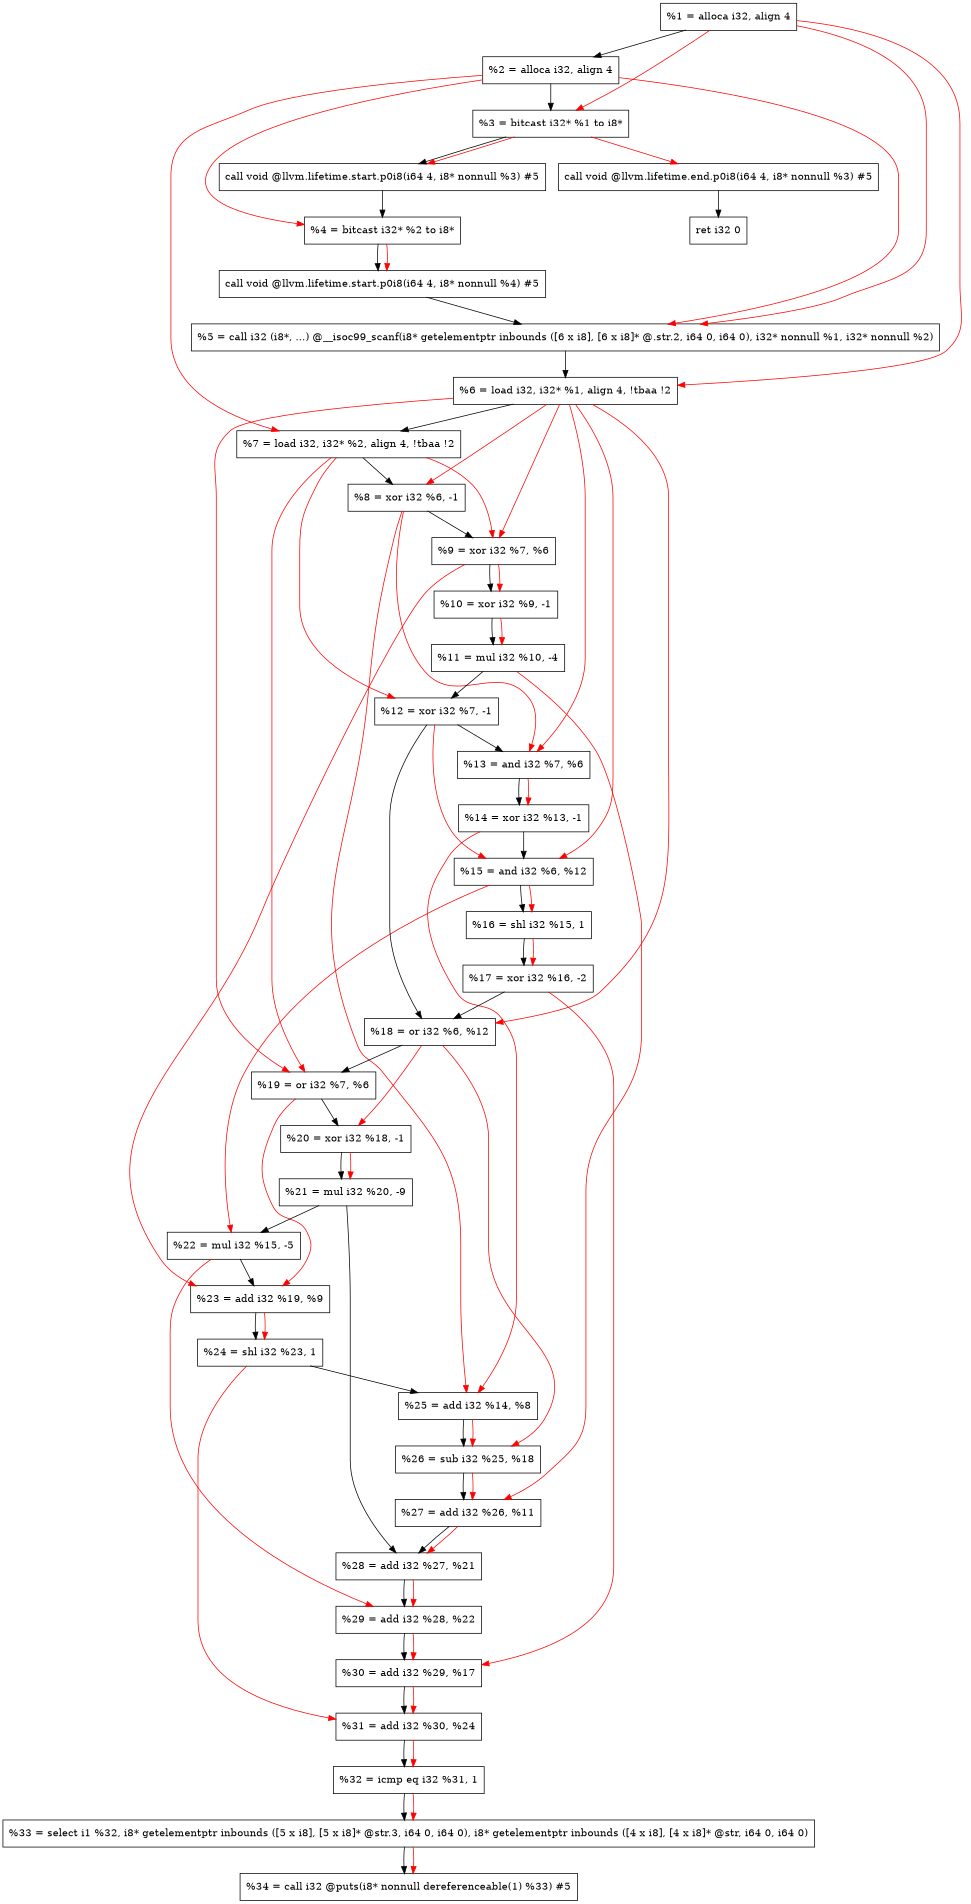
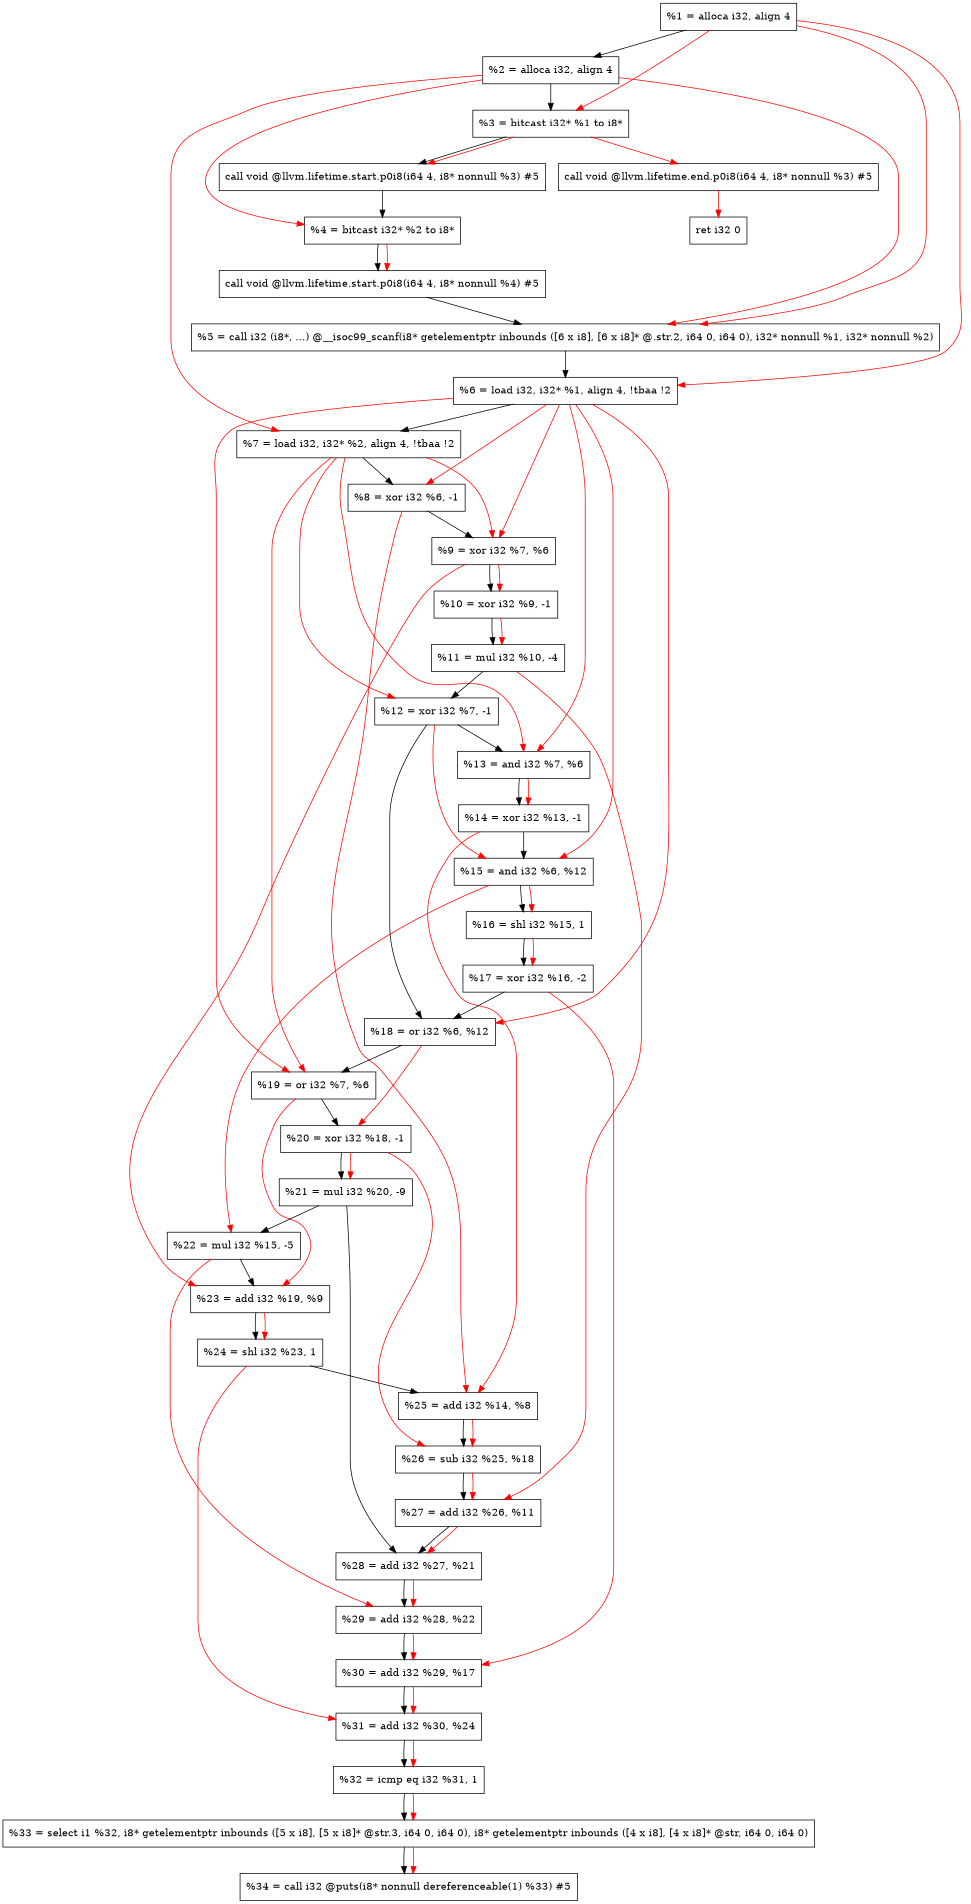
(718, 200) -> (718, 200)
(423, 669) -> (380, 644)
(490, 1254) -> (407, 1296)
